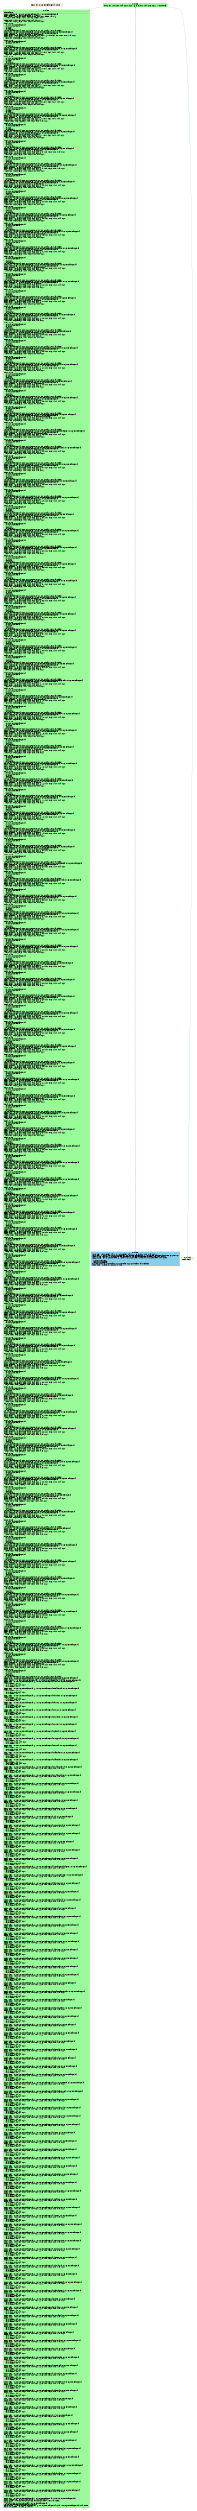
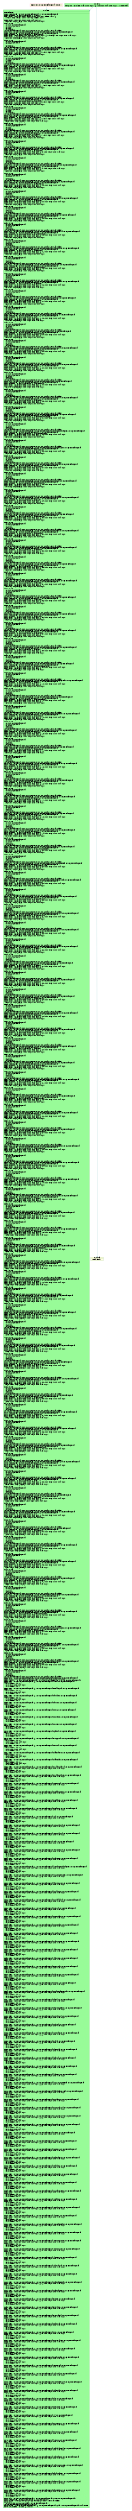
(135, 1259) -> none
